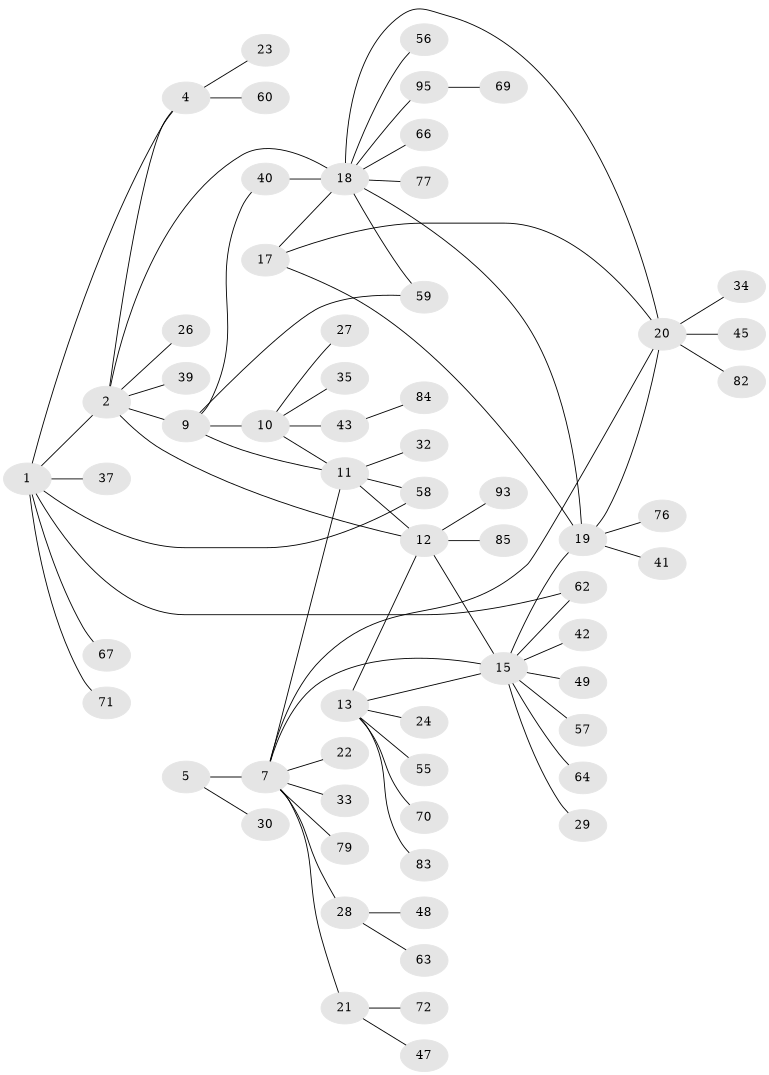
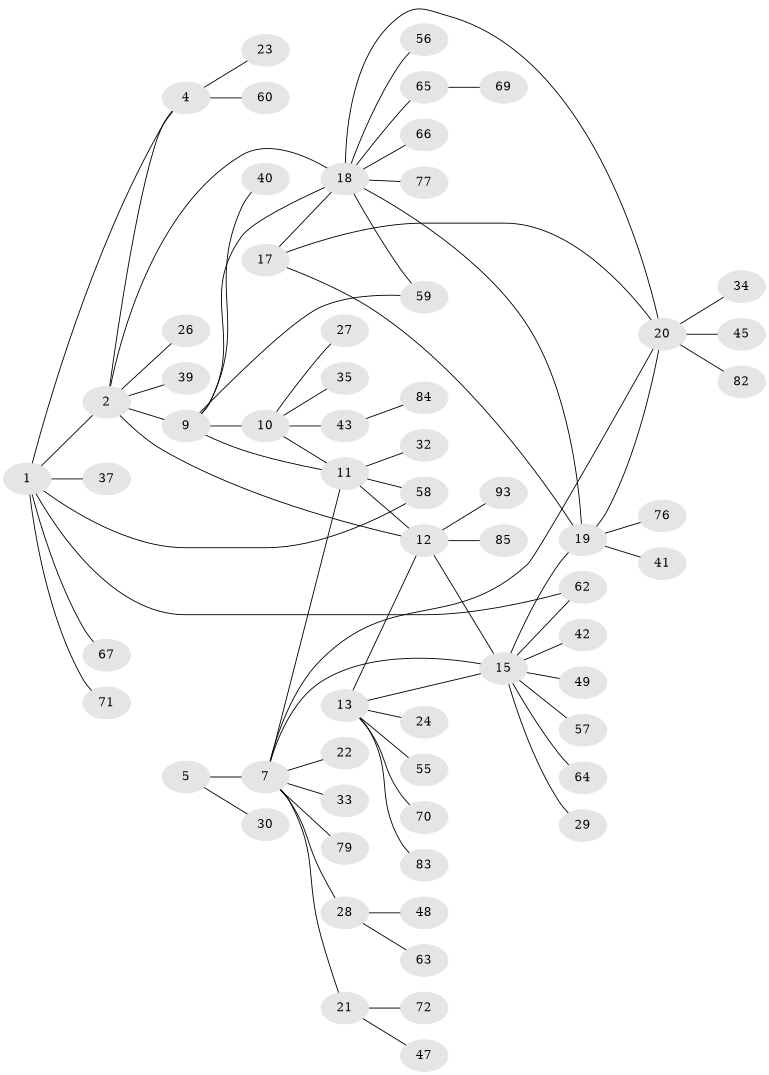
(424, 87) -> (424, 87)
(305, 179) -> (221, 298)
